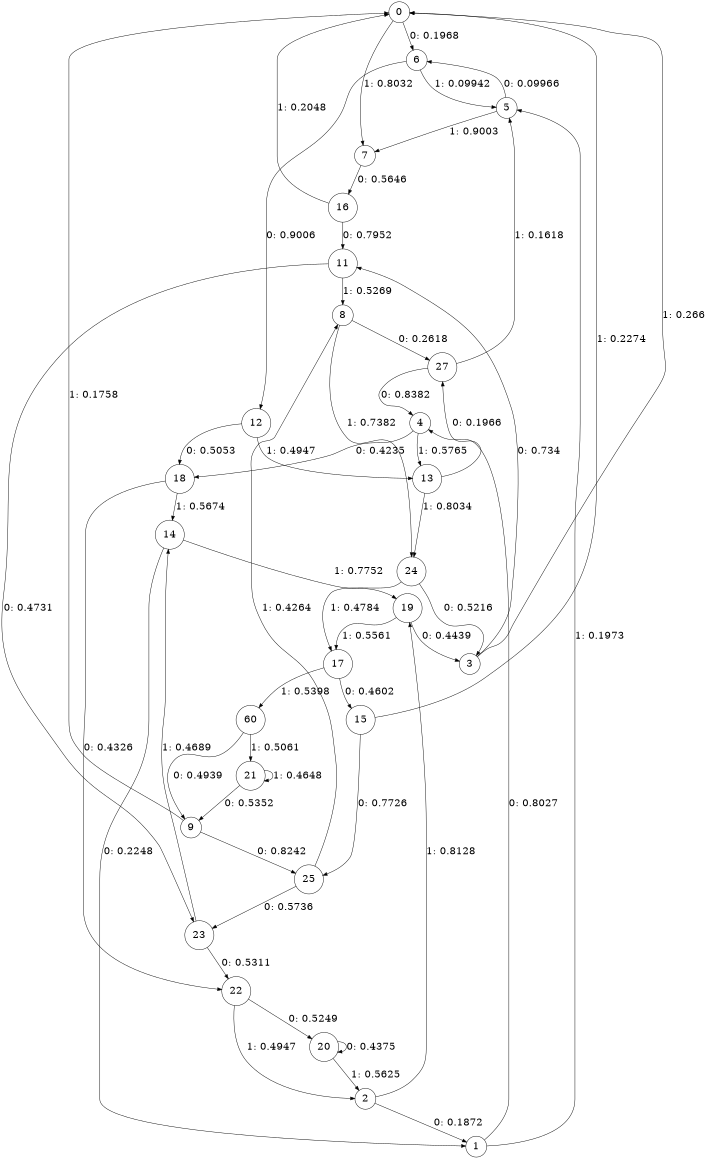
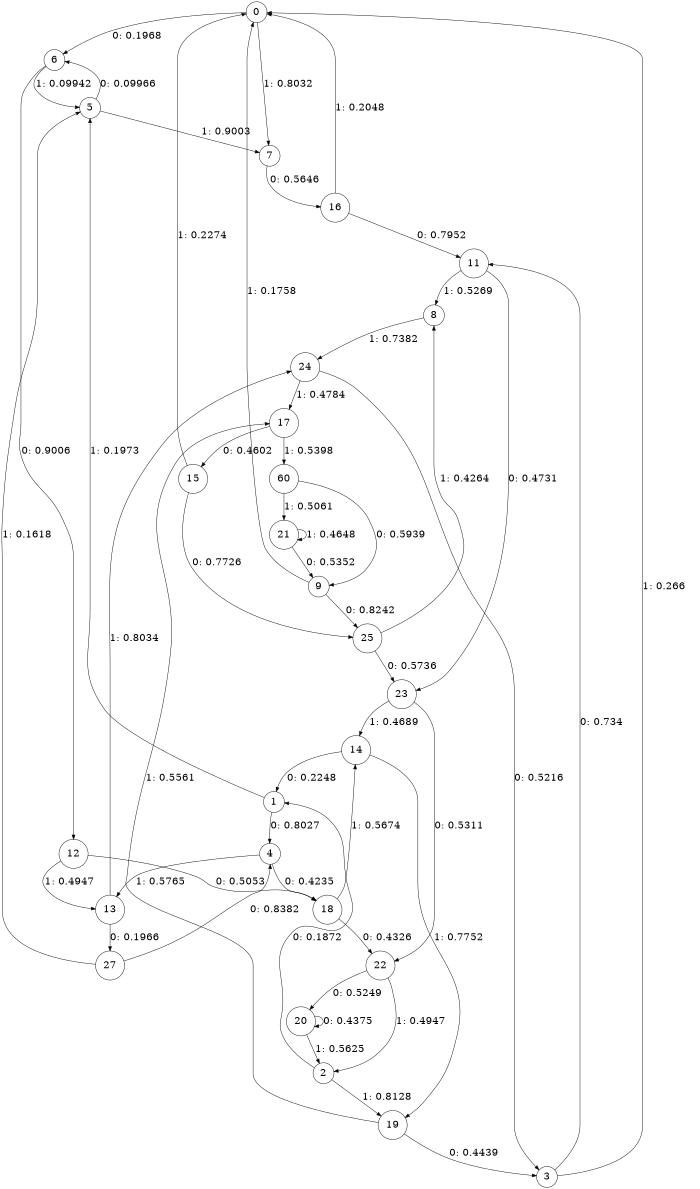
(389, 339) -> none
(203, 776) -> (406, 535)
